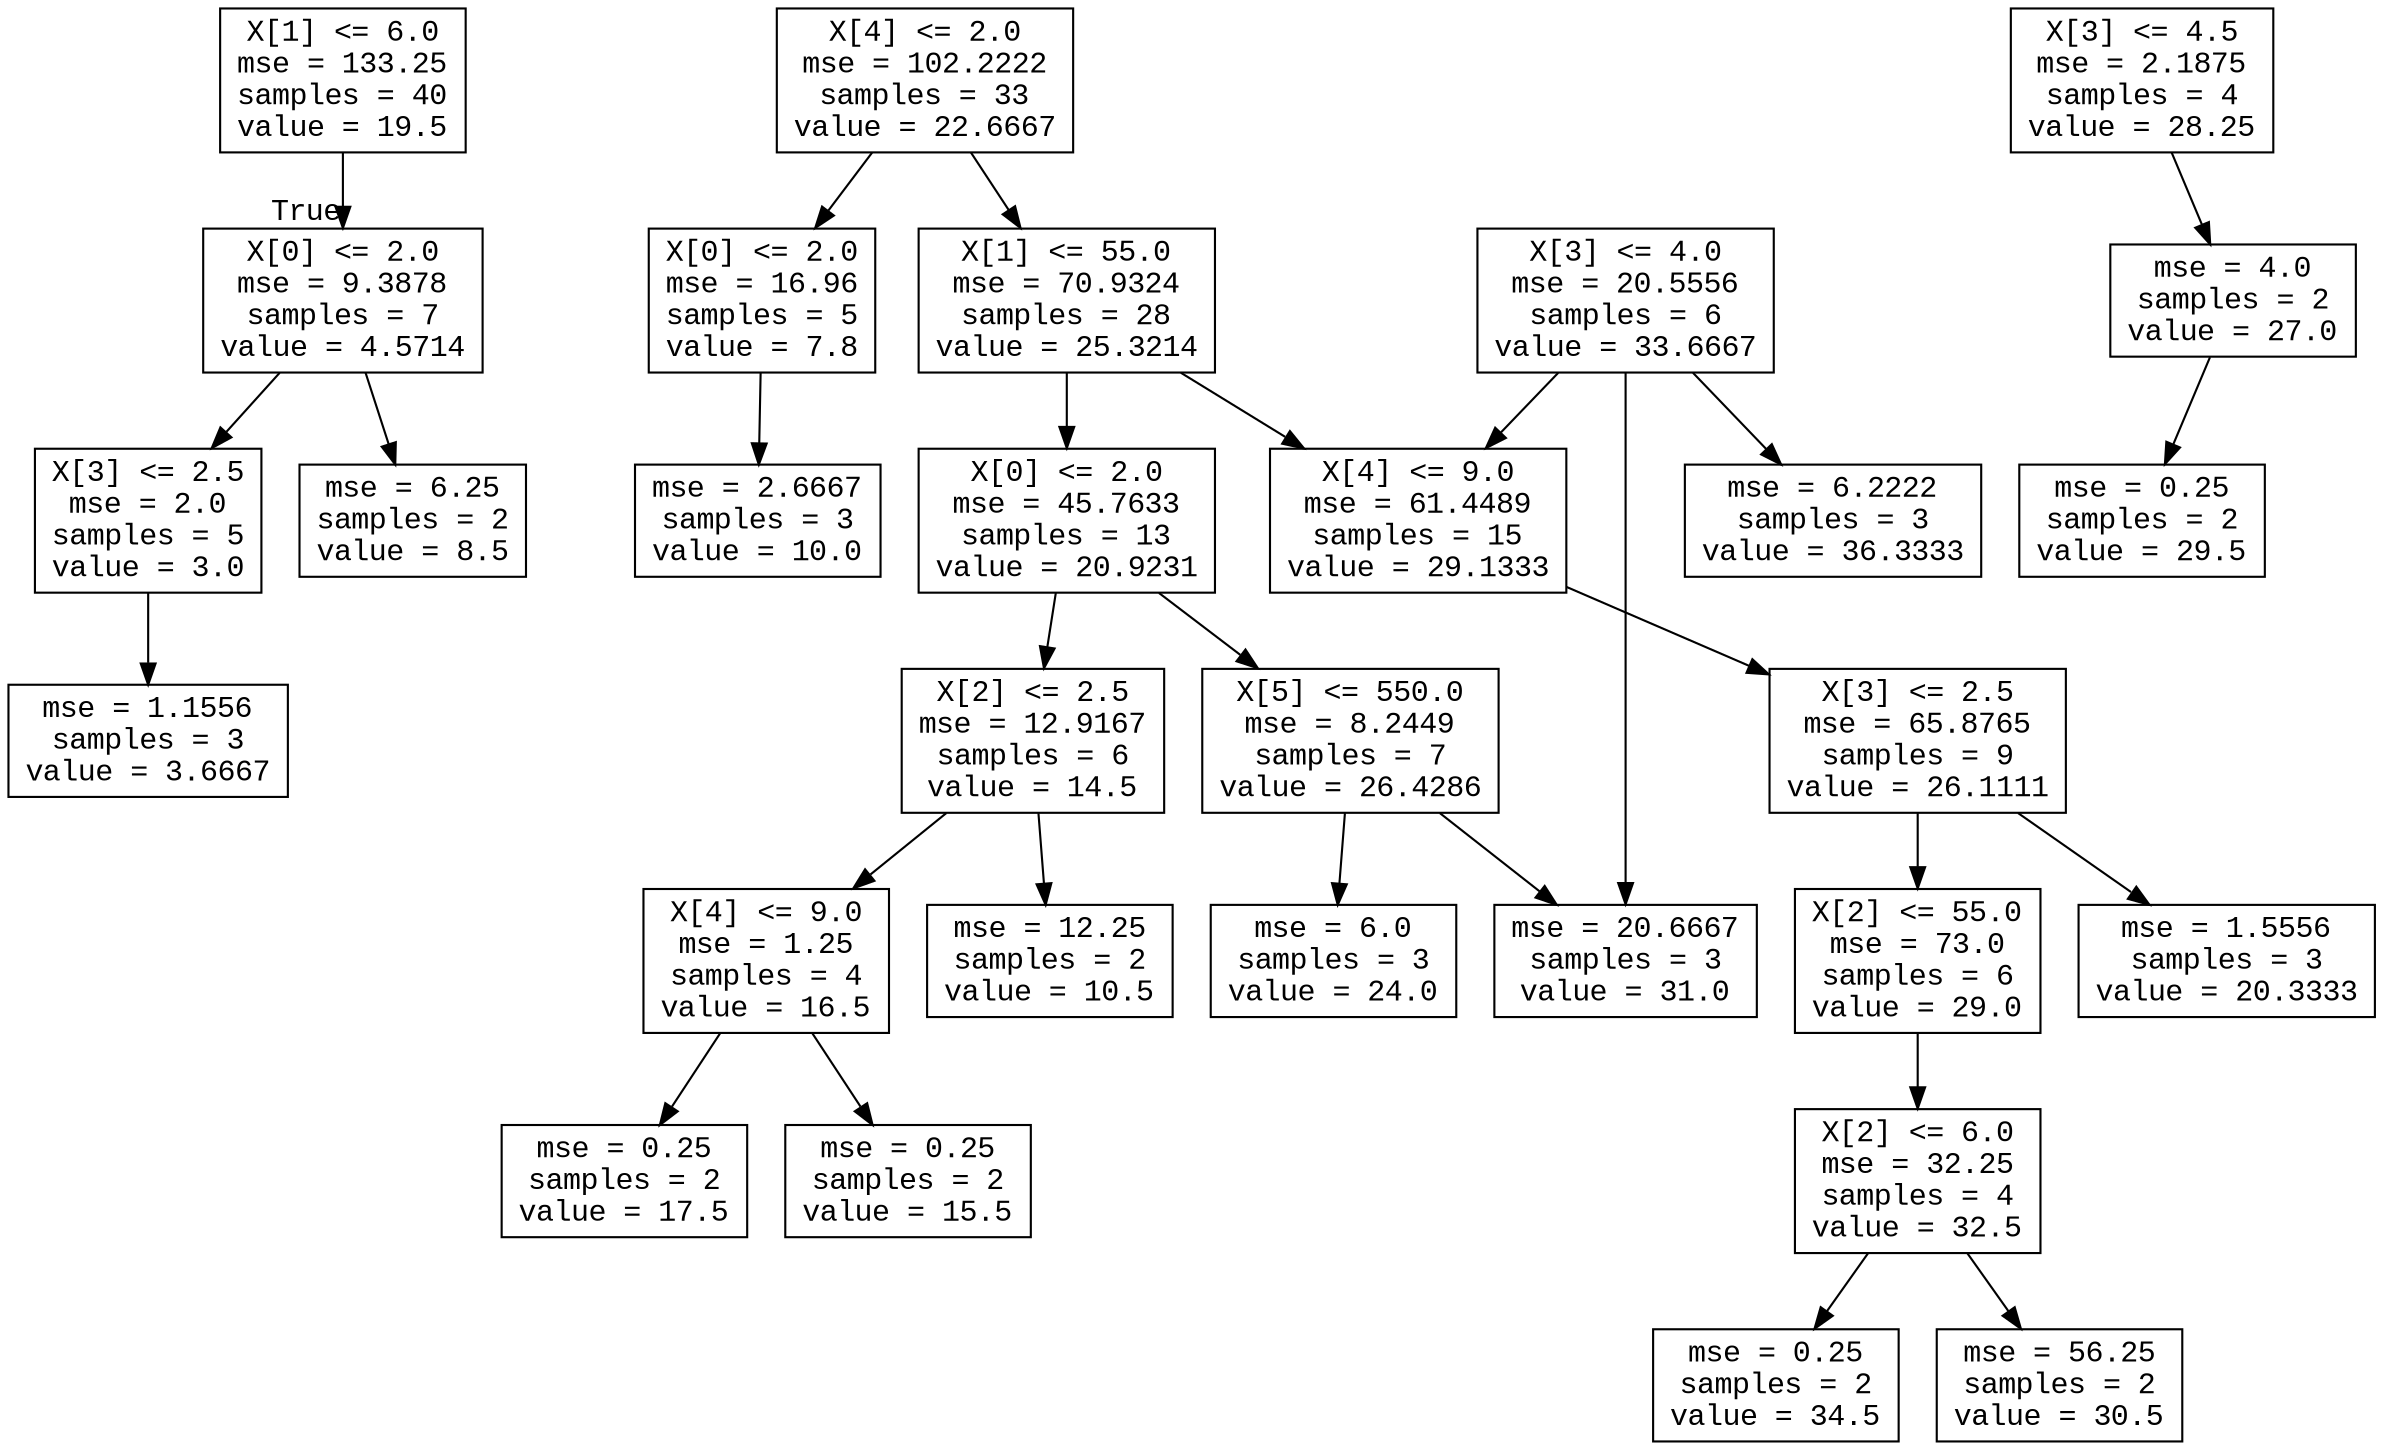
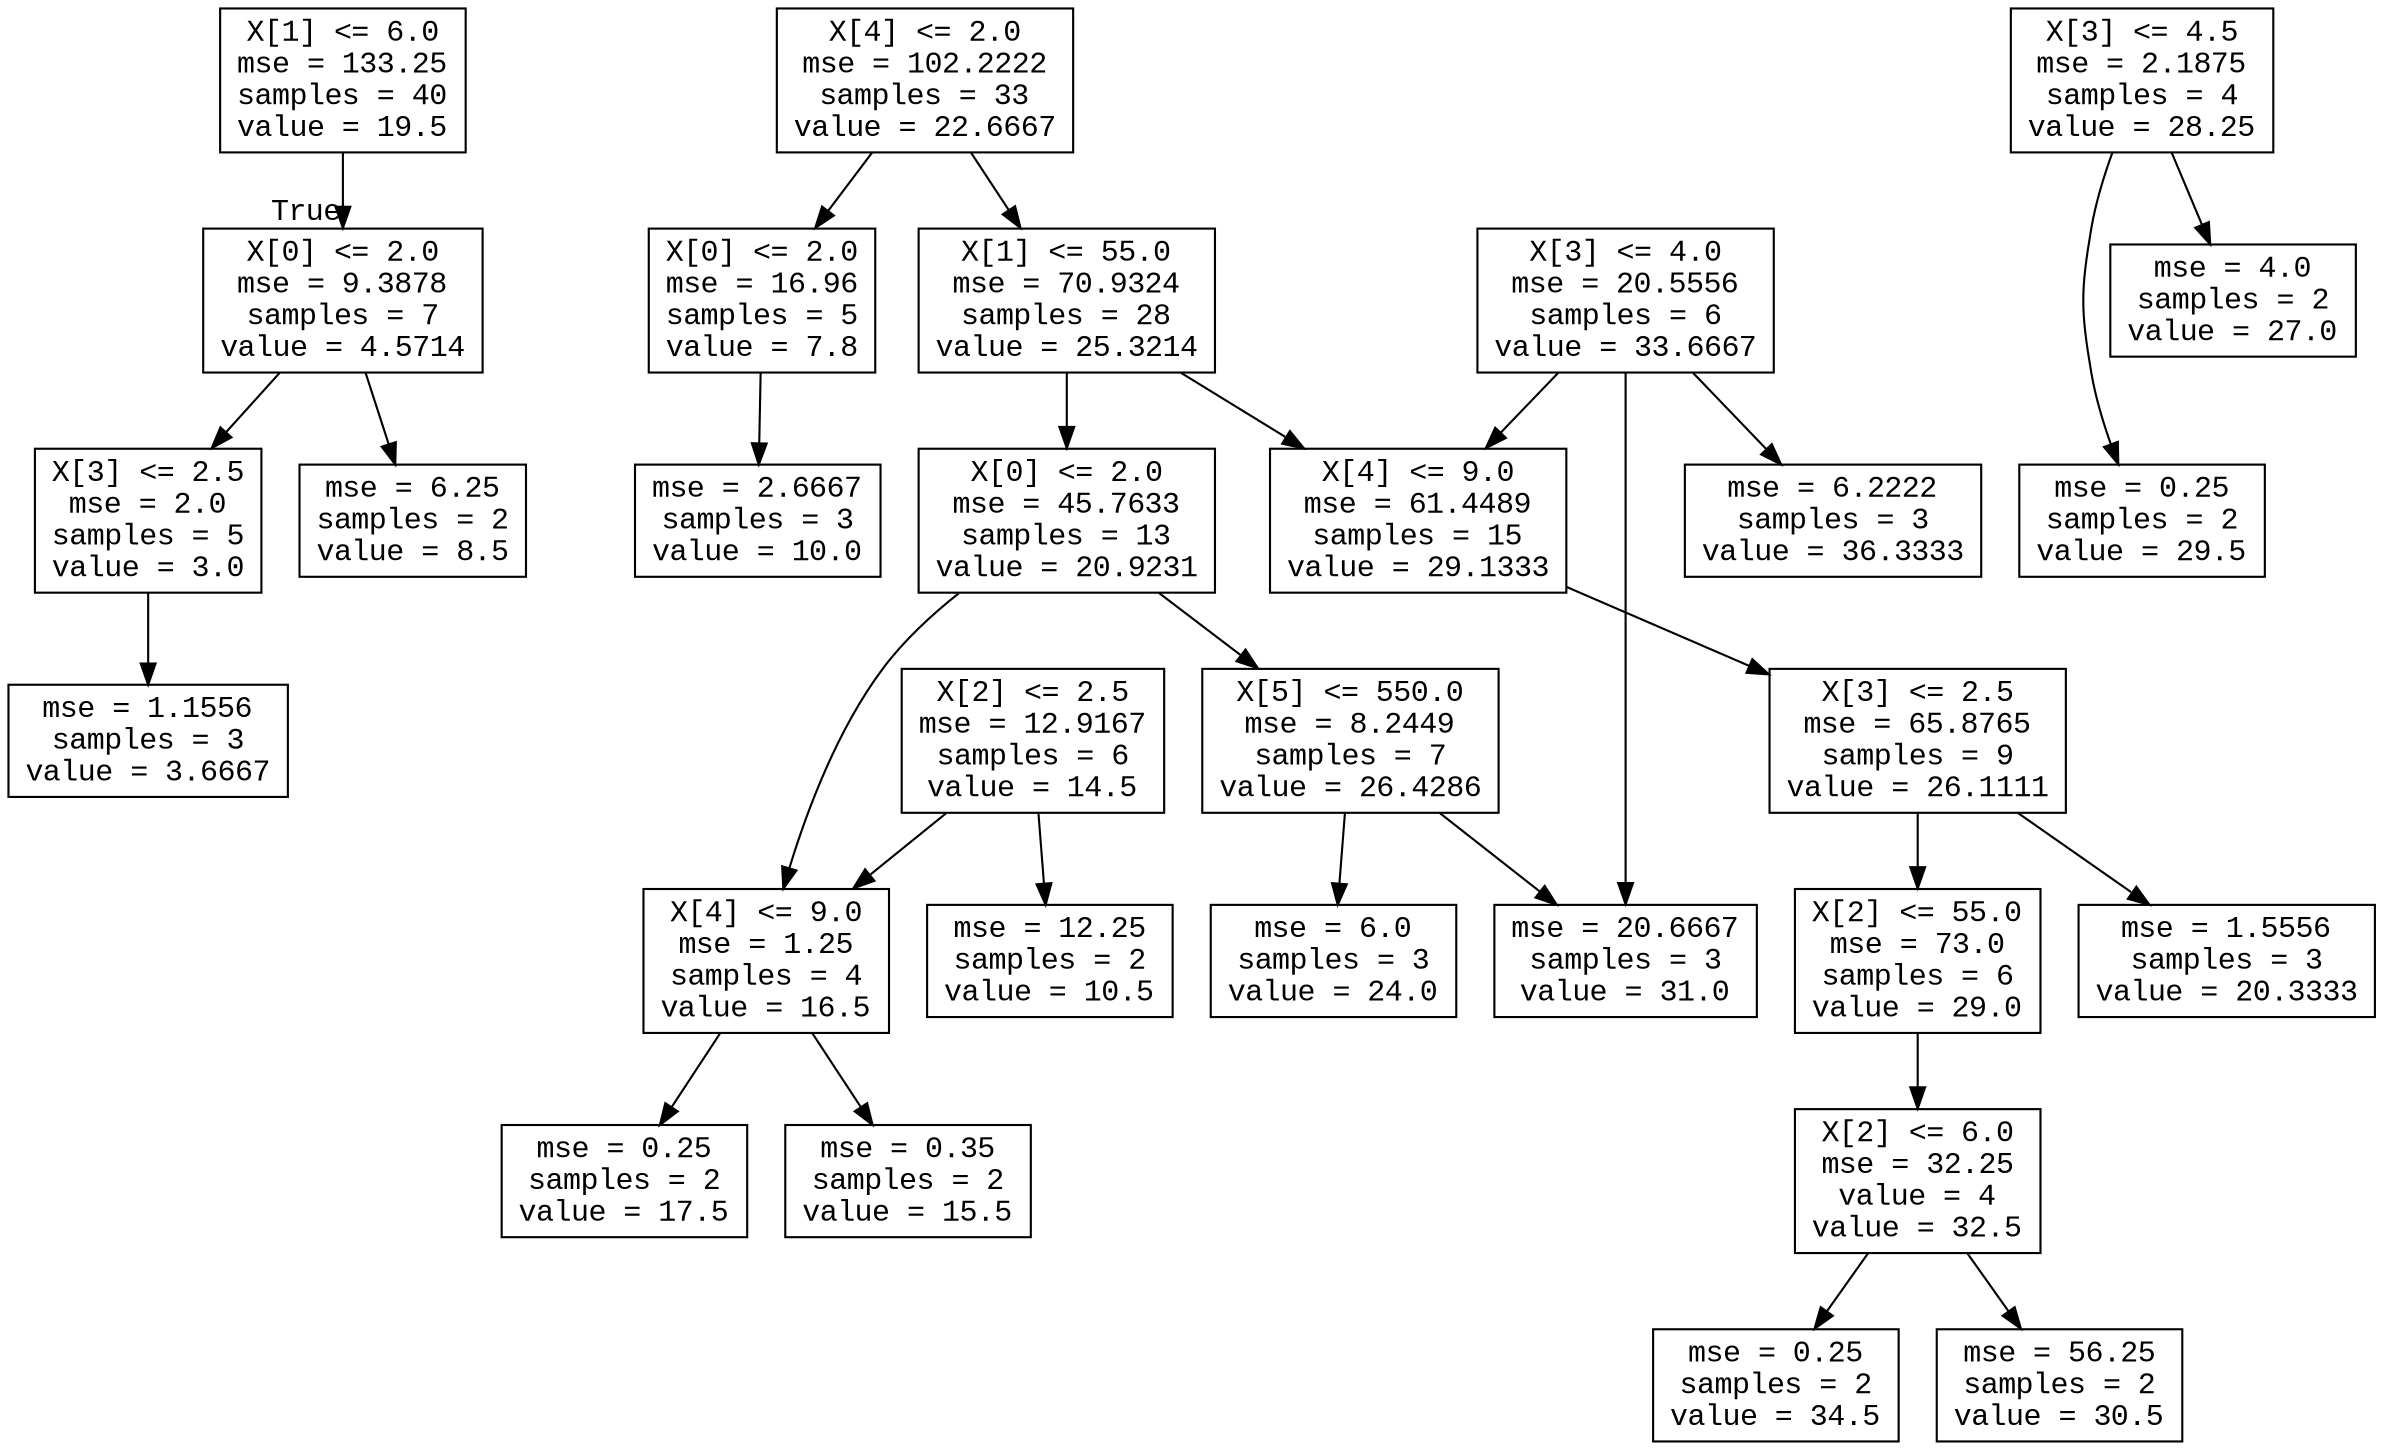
(2192, 401) -> (2083, 298)
(1052, 620) -> (852, 717)
(908, 1181) -> (908, 1181)
(1918, 1181) -> (1918, 1181)
